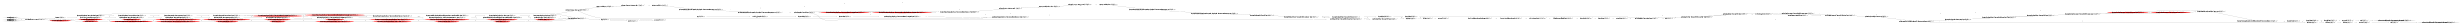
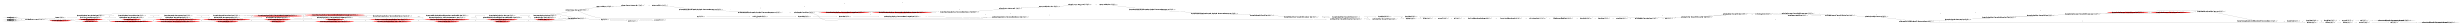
none -> (1458, 18)
